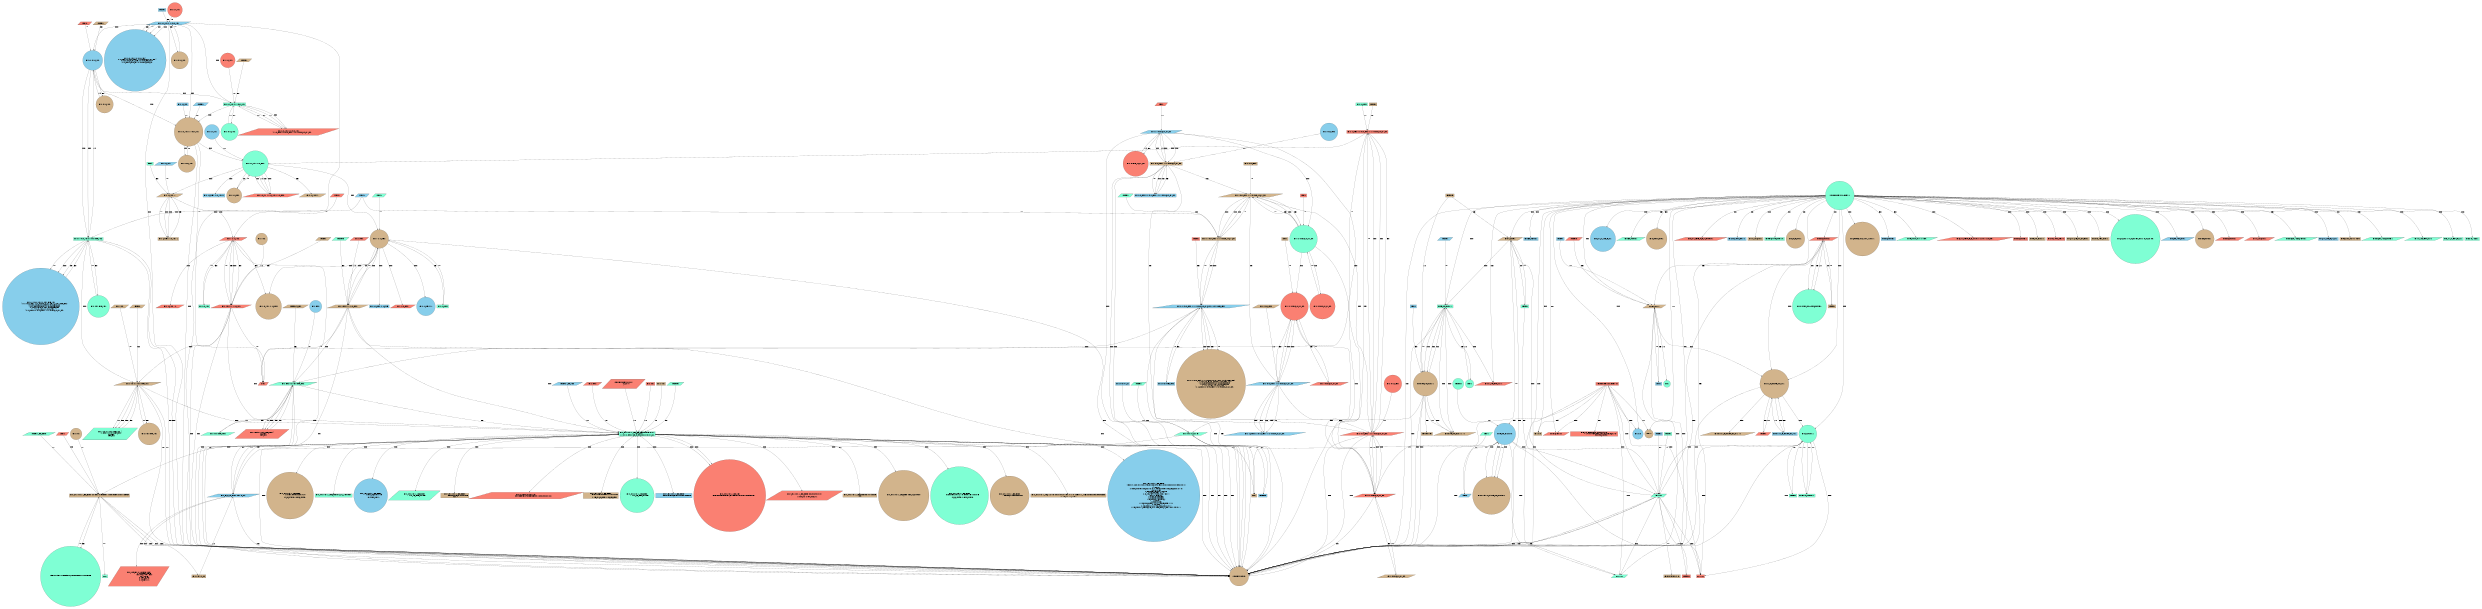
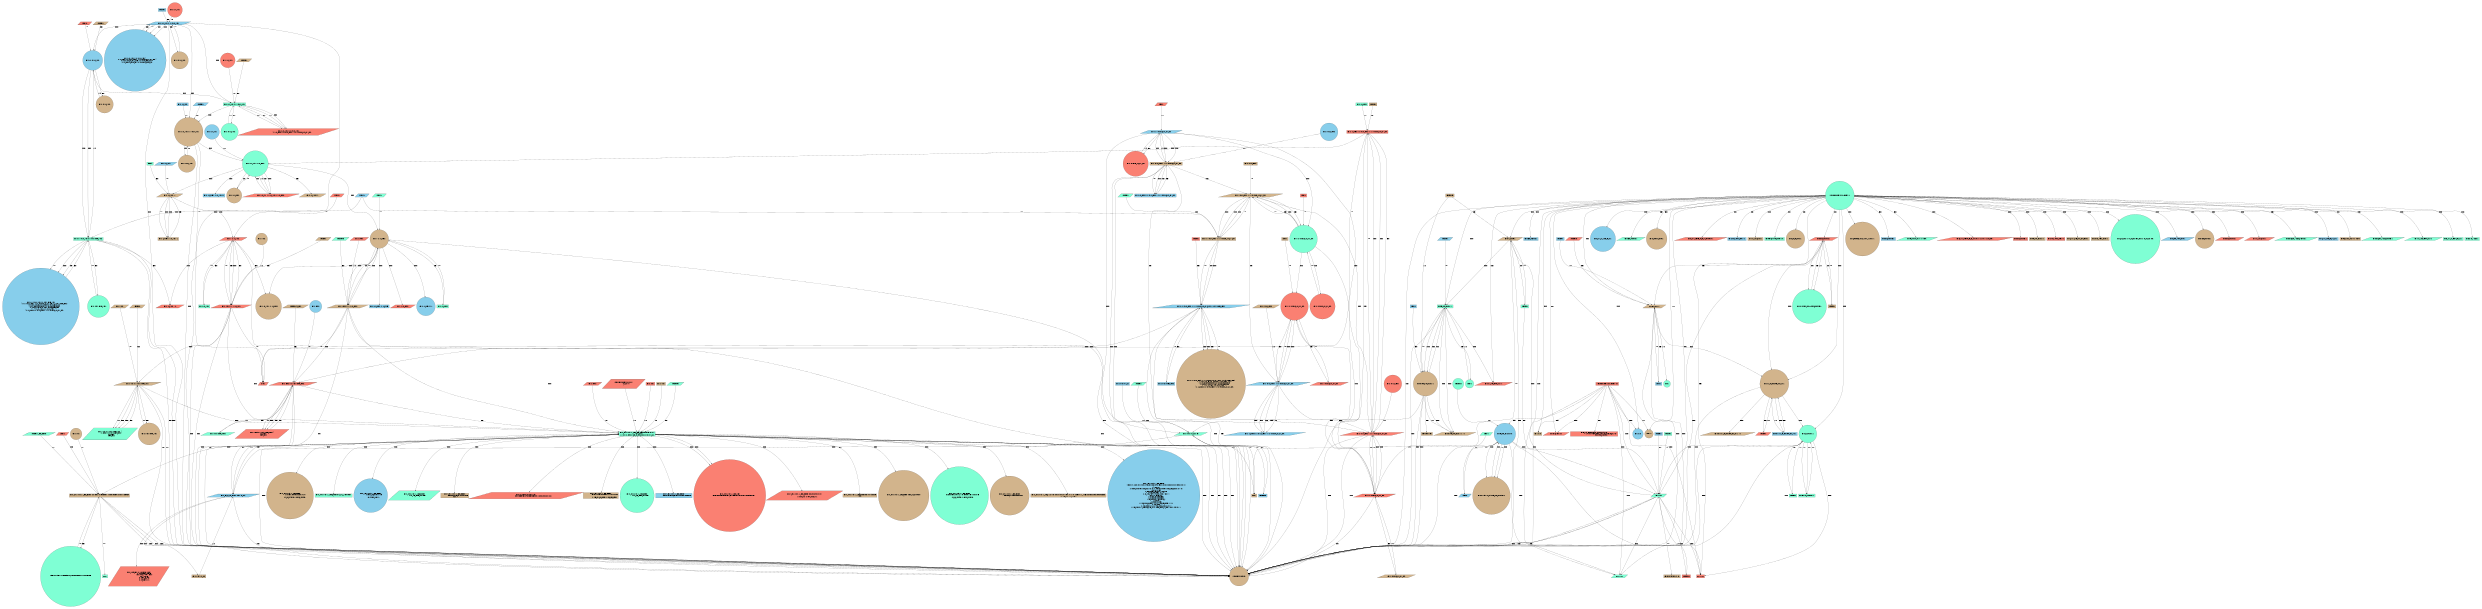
(129, 103) -> none
(81, 324) -> (145, 260)
(293, 384) -> (293, 384)
(567, 384) -> none
(476, 561) -> (690, 346)
